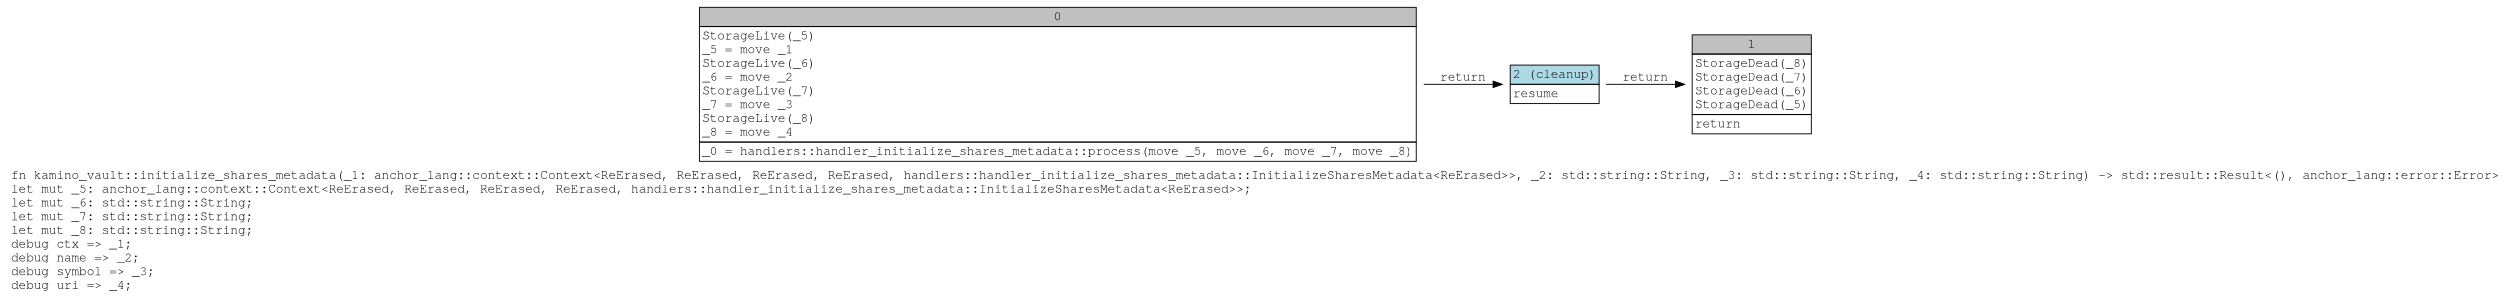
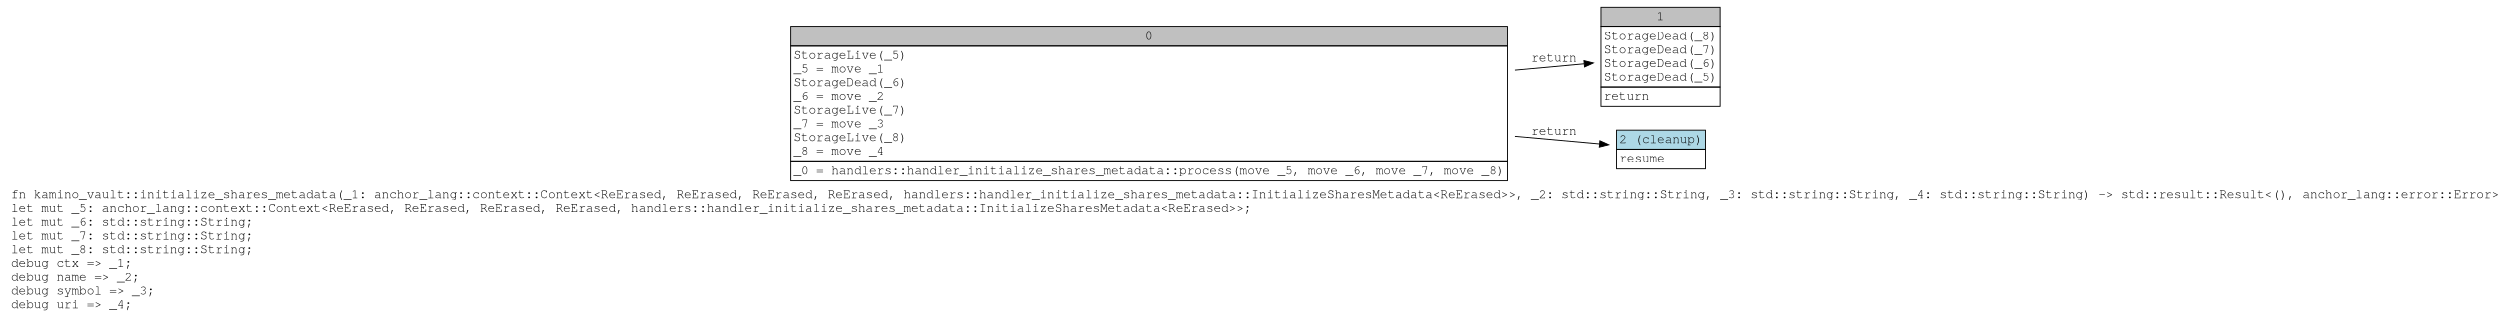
(759, 63) -> (850, 82)
(1641, 84) -> (1550, 67)
